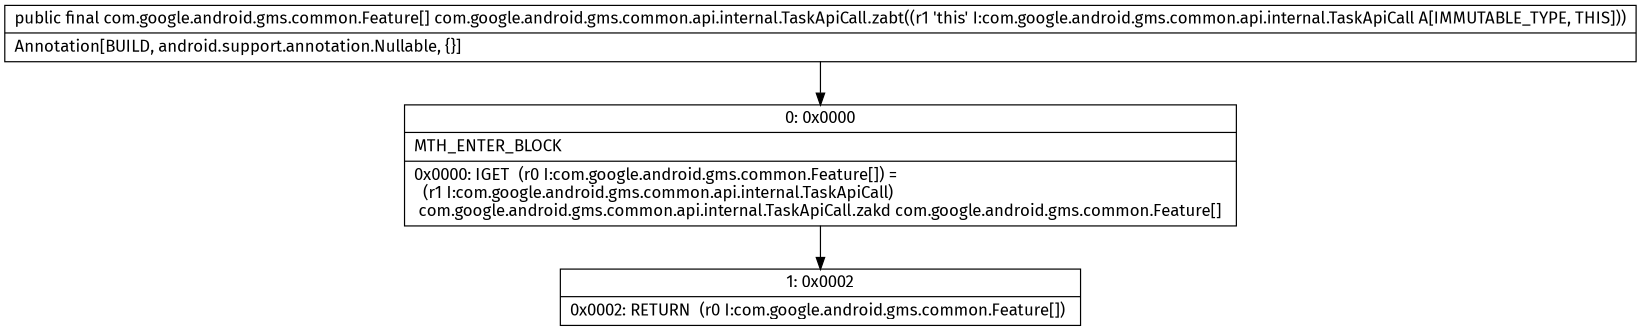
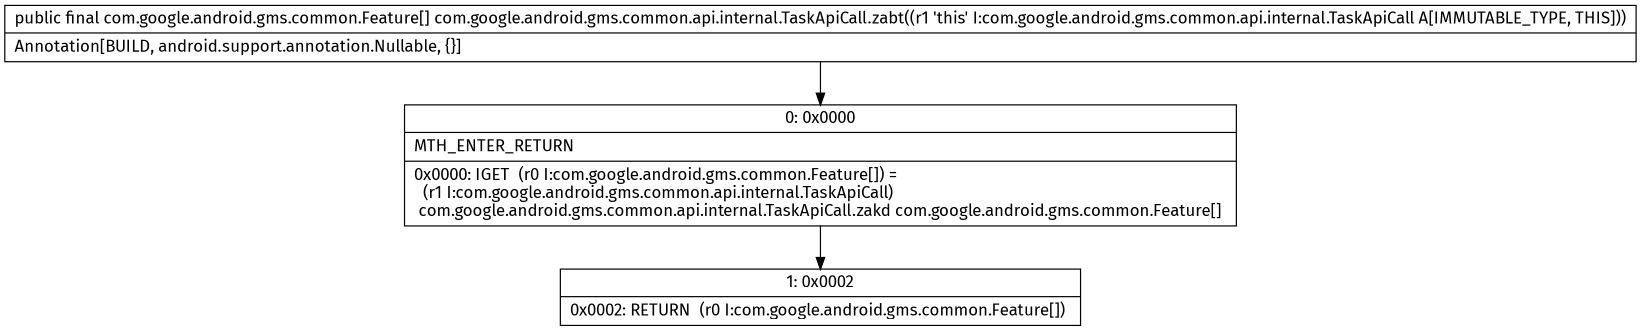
(488, 146) -> (494, 146)
